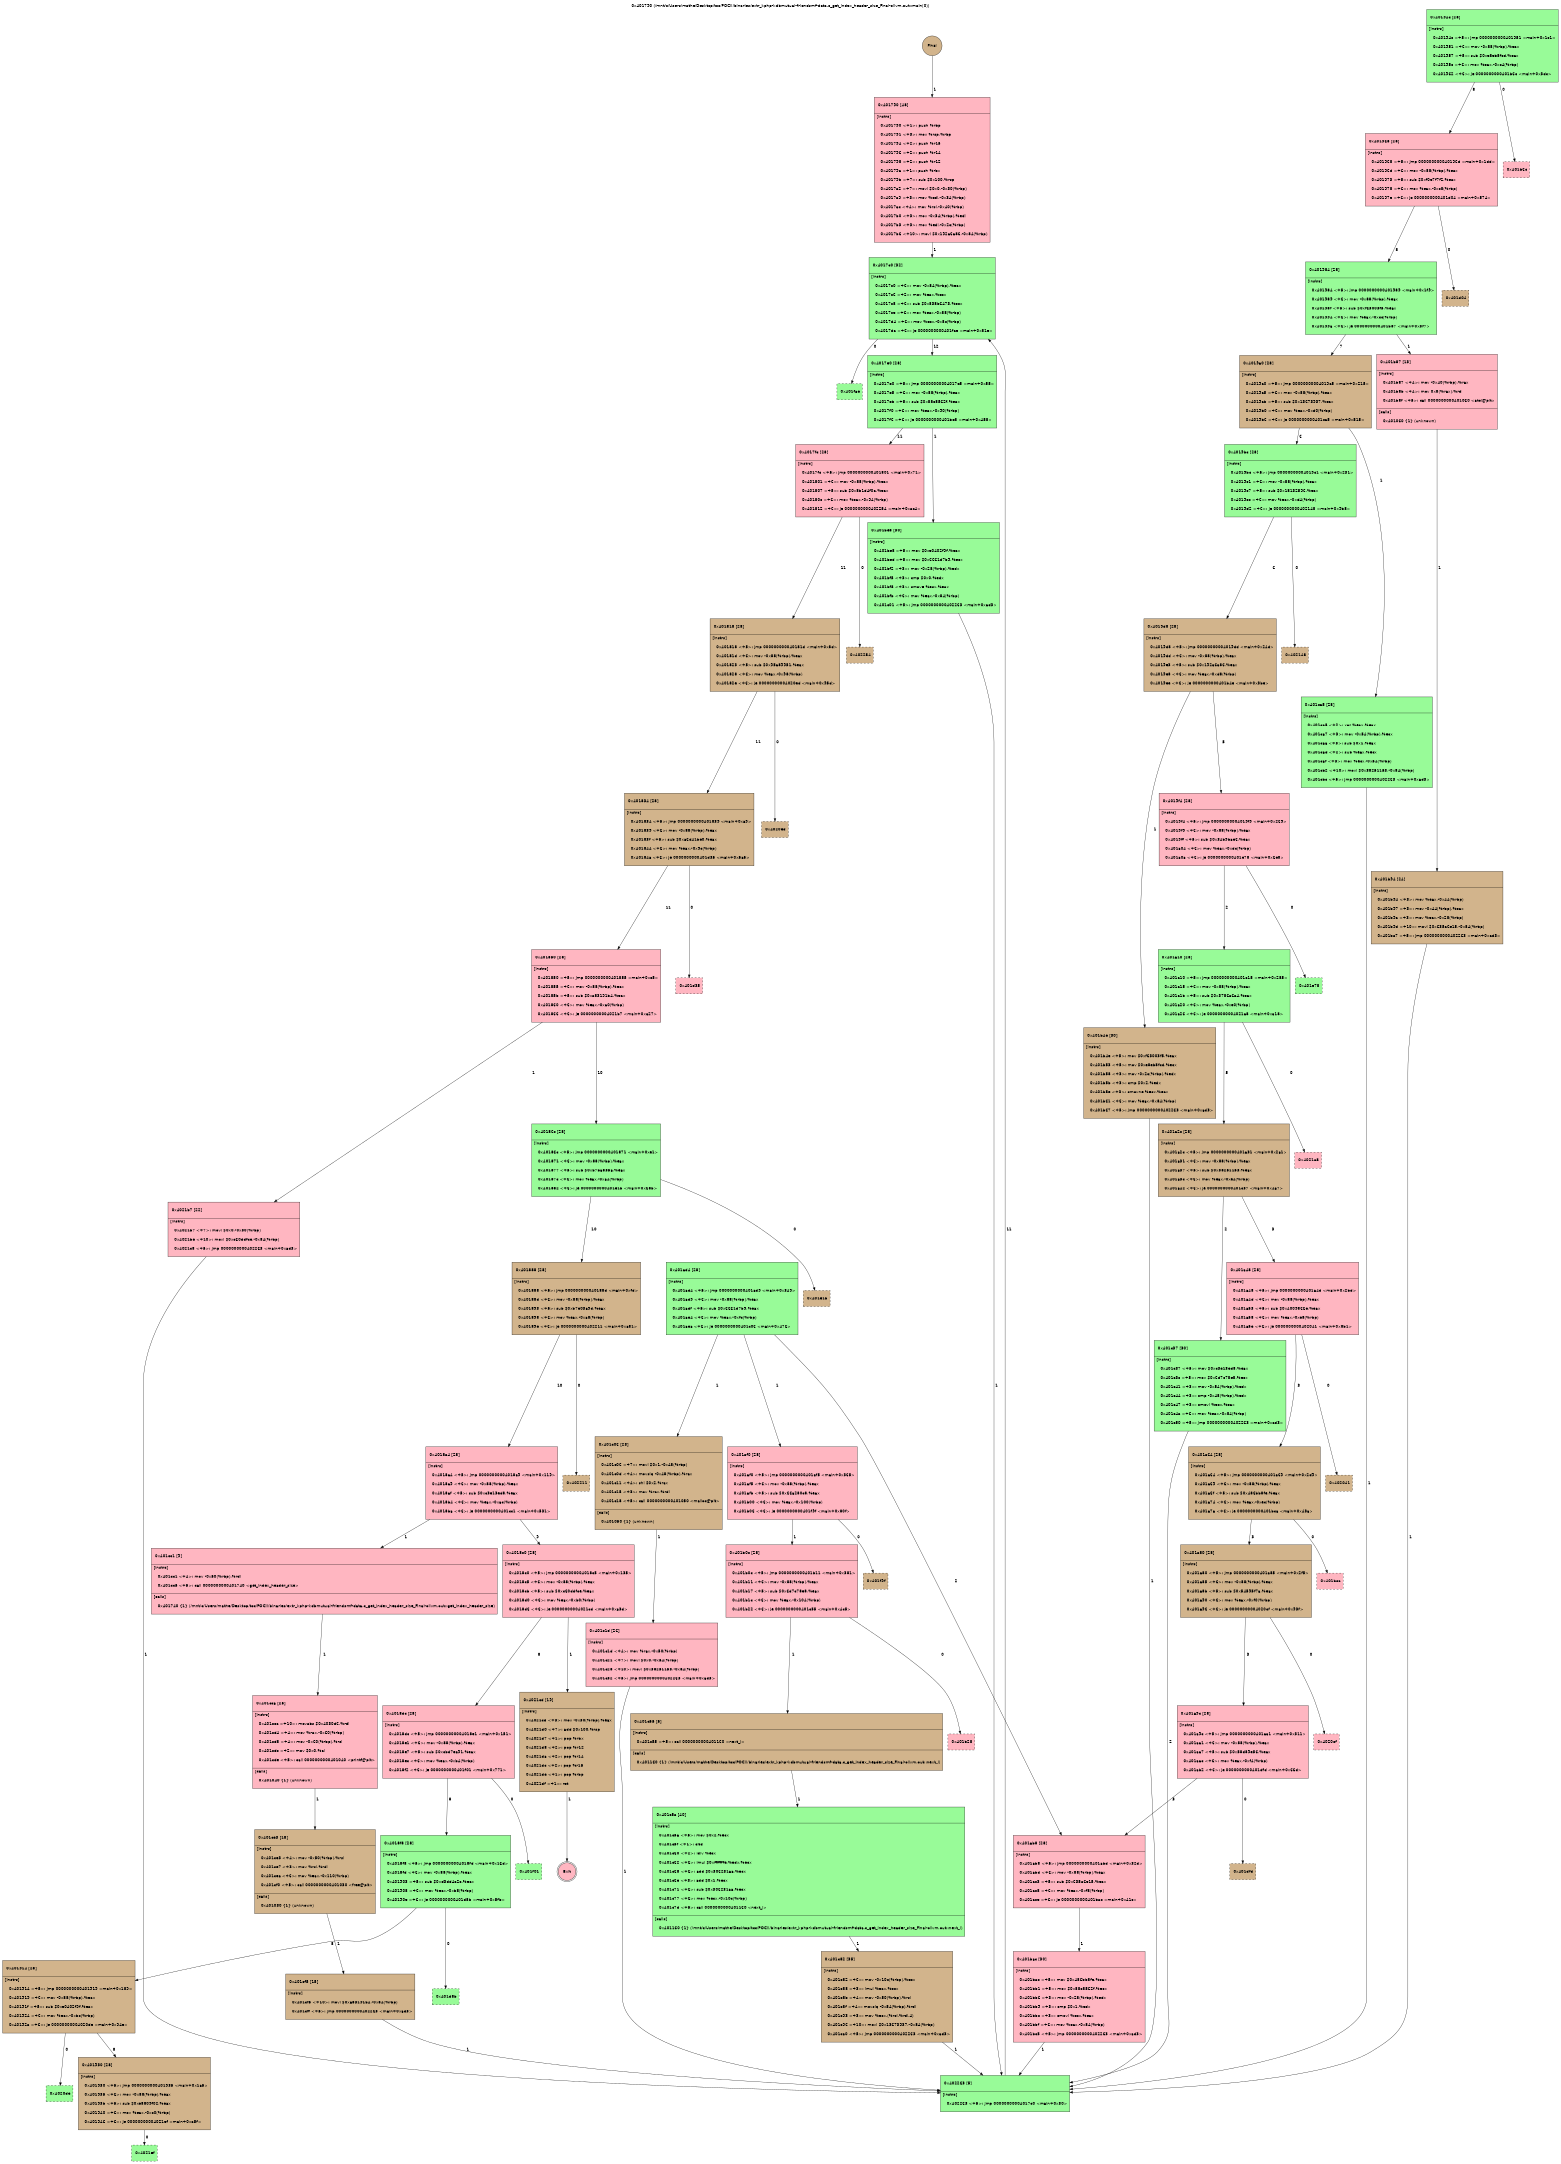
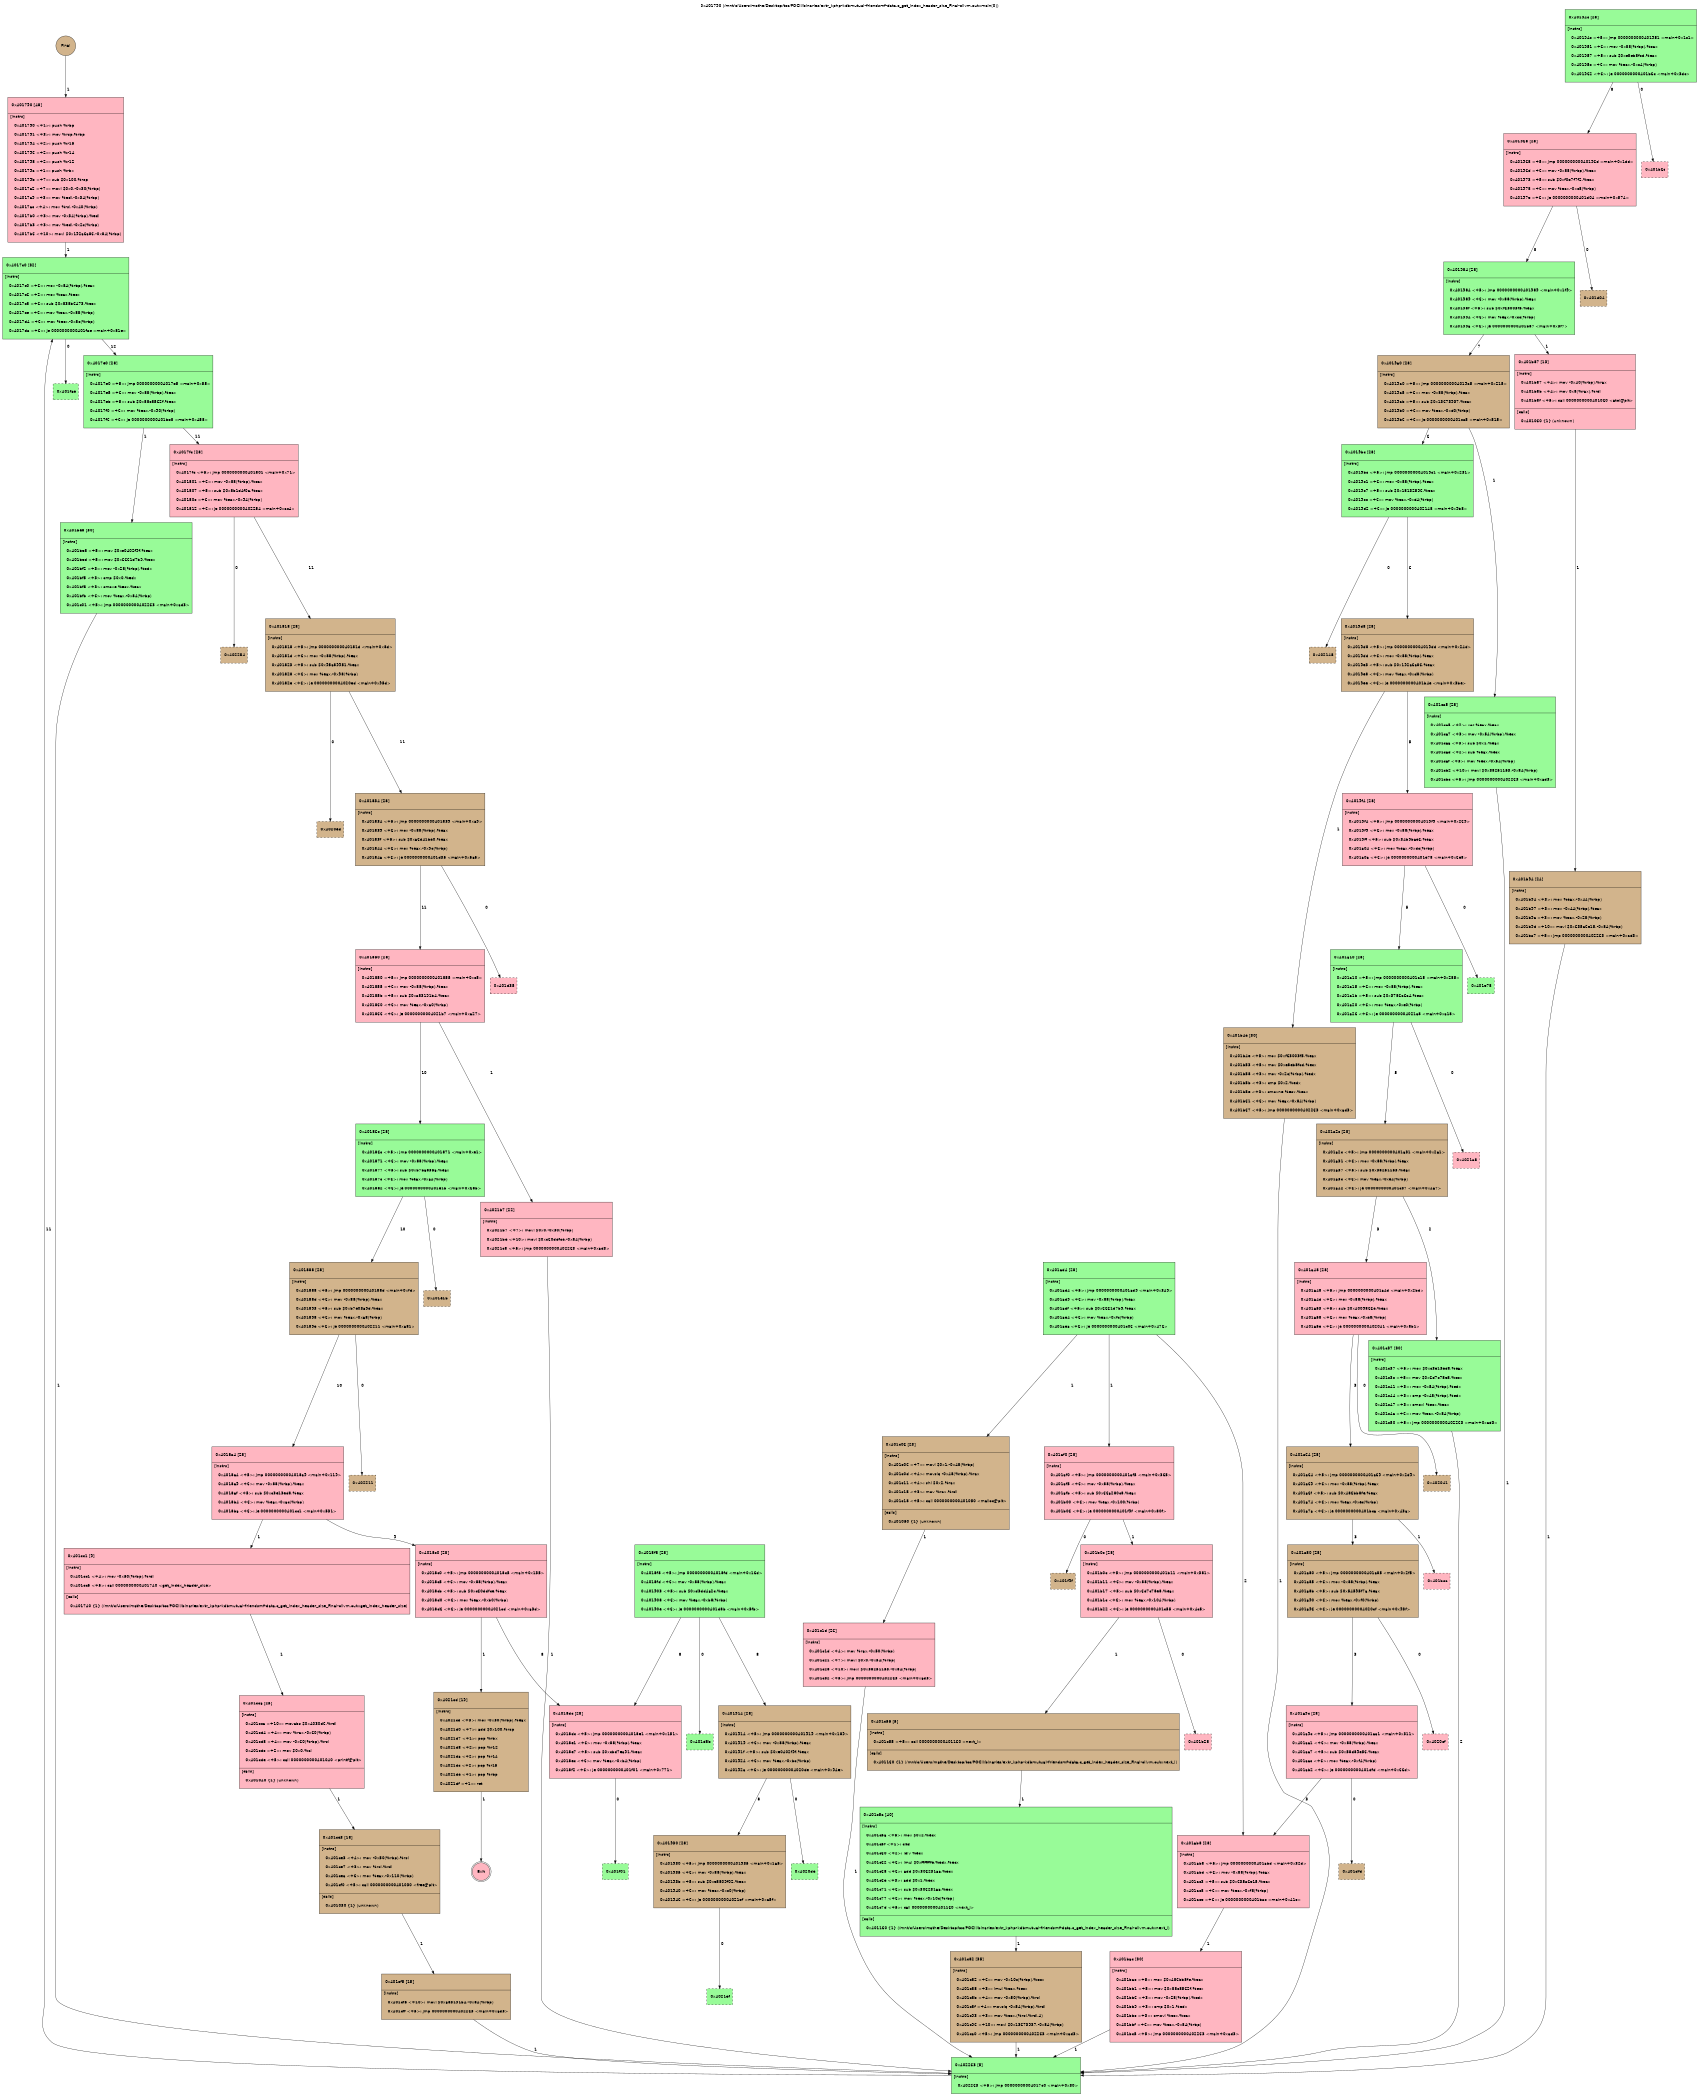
(1226, 908) -> (1407, 908)
(1312, 1537) -> (1419, 1537)
(447, 1805) -> (658, 1660)
